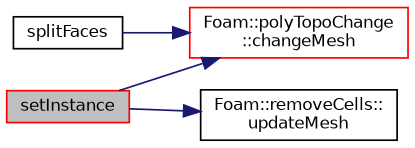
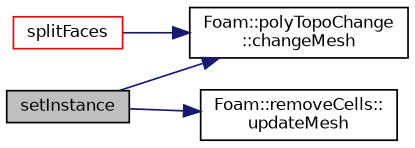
(68, 33) -> (68, 33)
(299, 33) -> (299, 33)
(68, 107) -> (68, 107)
